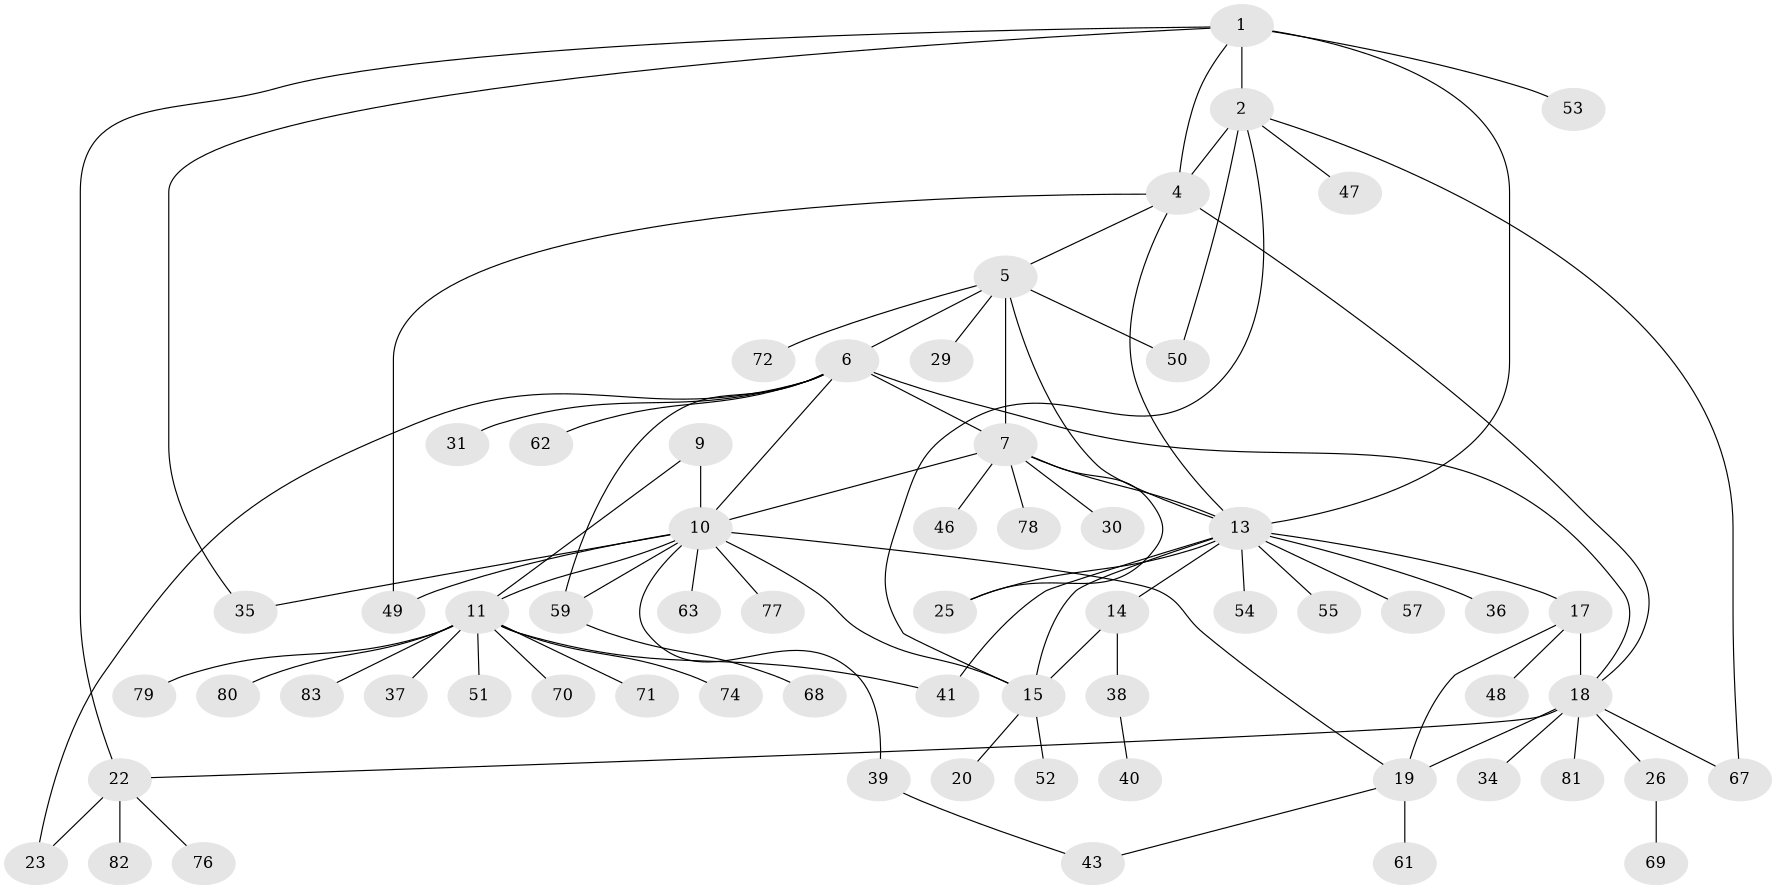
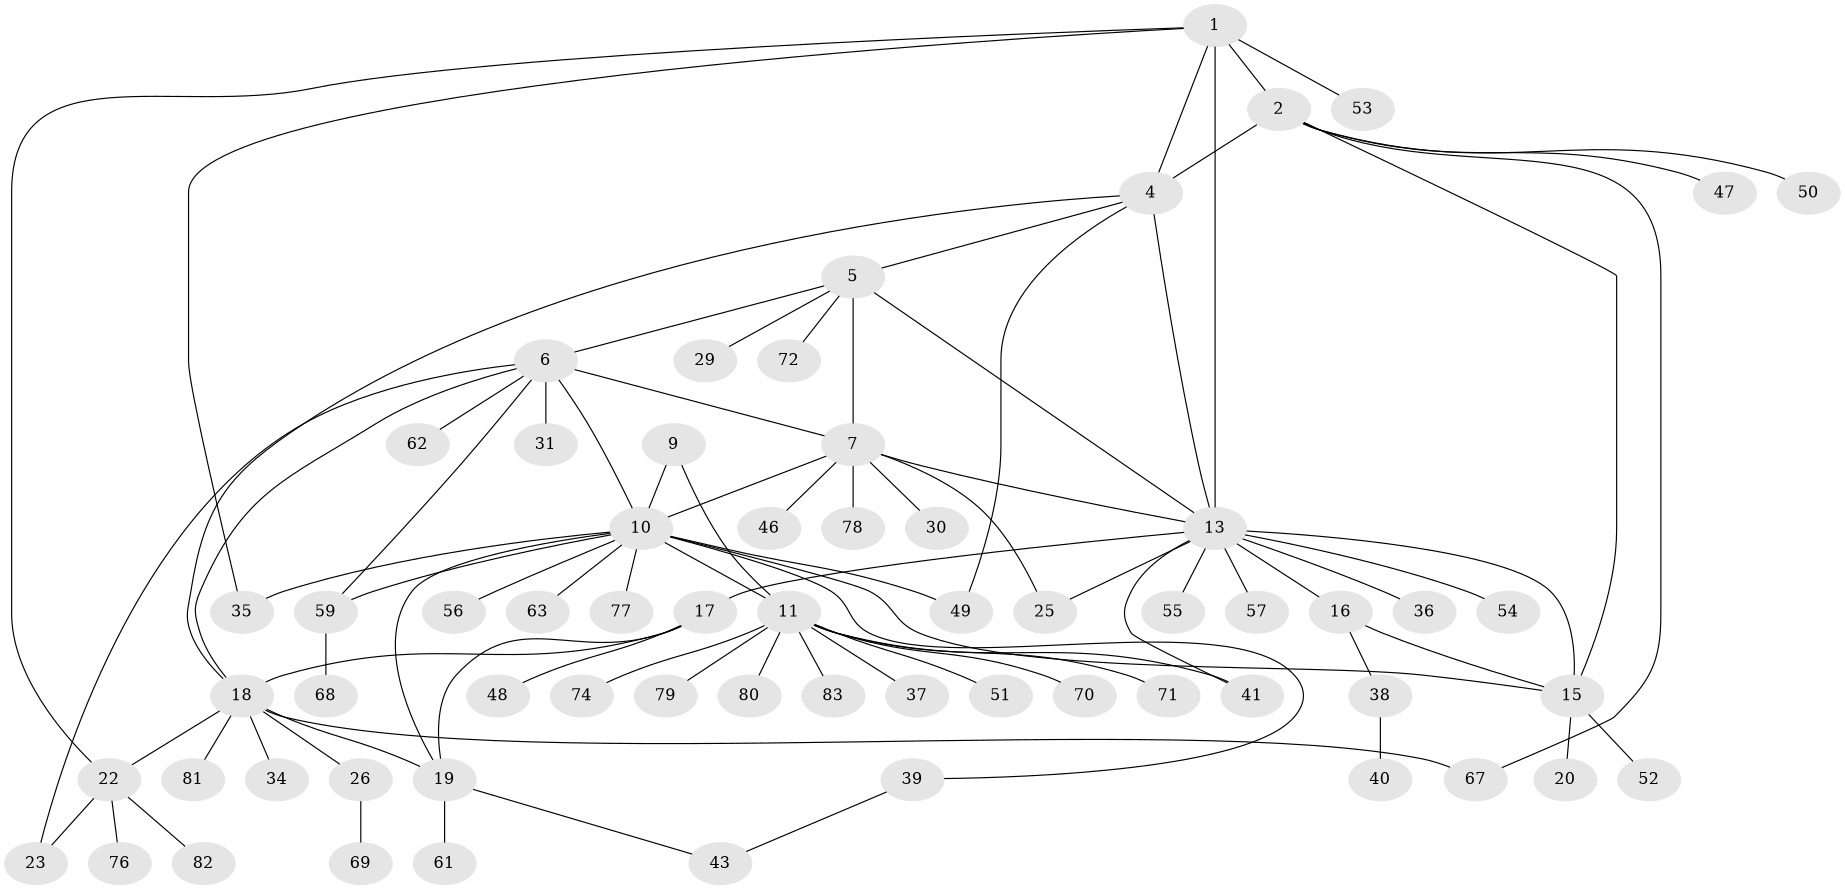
(1092, 319) -> none
none -> (454, 612)
(1117, 612) -> (1341, 612)
